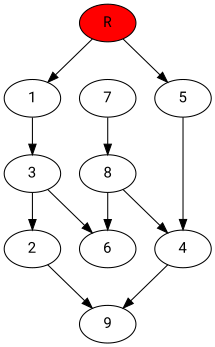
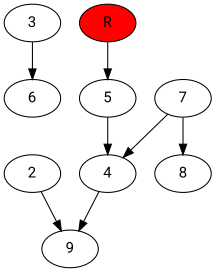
(32, 98) -> none
(32, 206) -> none
(108, 206) -> none
(142, 207) -> (149, 132)
